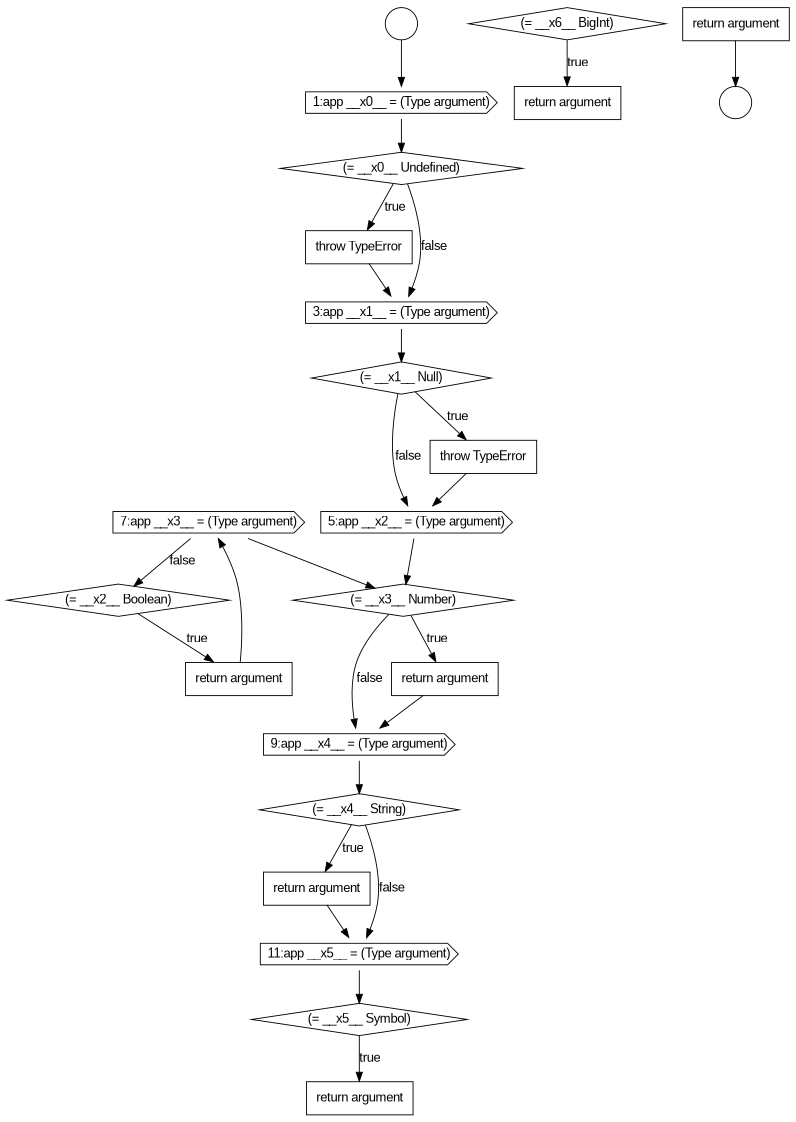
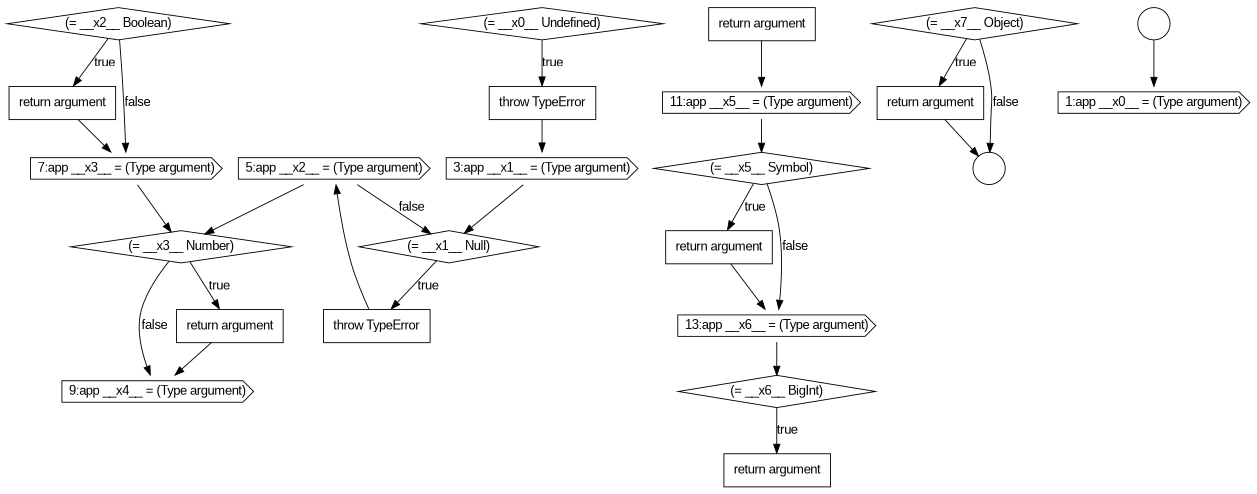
none -> (975, 24)
(401, 131) -> none
(420, 236) -> none
none -> (777, 326)
(393, 446) -> (390, 207)
(166, 559) -> (123, 91)
(359, 810) -> none
